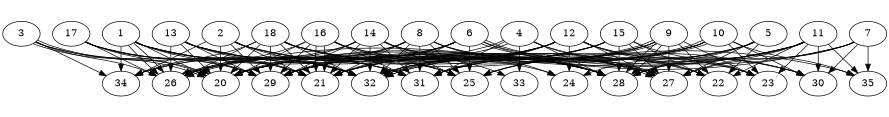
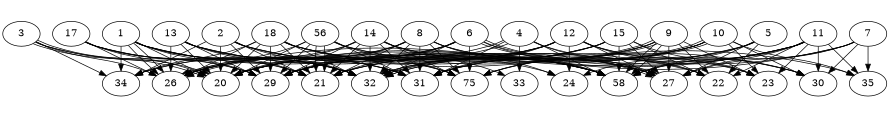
(320, 34) -> (320, 34)
(448, 59) -> none
(470, 84) -> (470, 84)
(619, 84) -> (619, 84)
